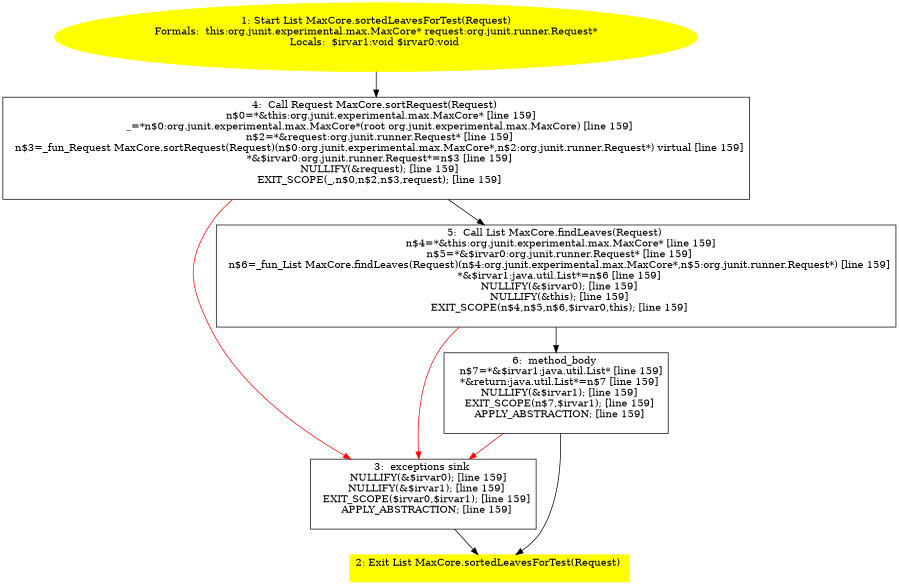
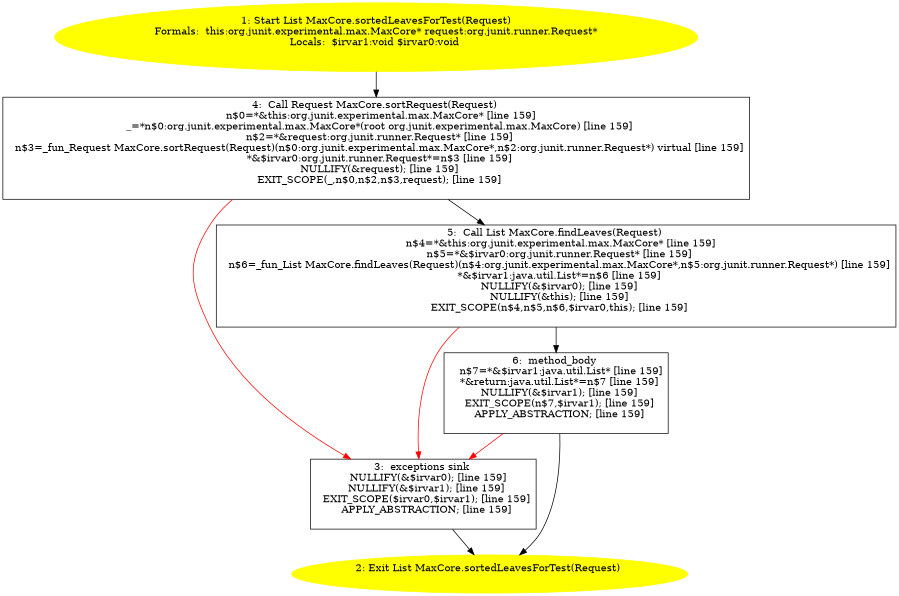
(490, 568) -> (490, 574)
